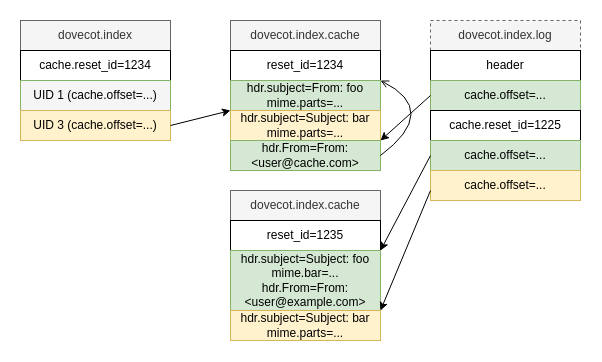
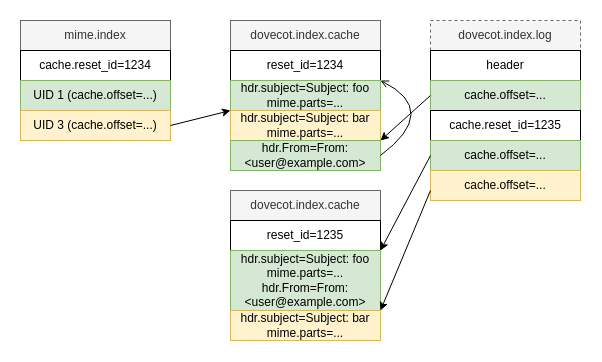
(96, 36) -> (96, 36)
(96, 96) -> (96, 96)
(306, 96) -> (306, 96)
(506, 126) -> (506, 126)
(306, 156) -> (306, 156)
(306, 281) -> (306, 281)
